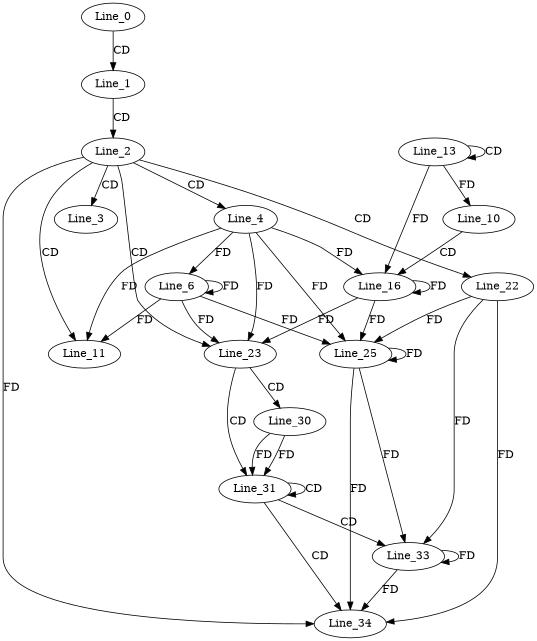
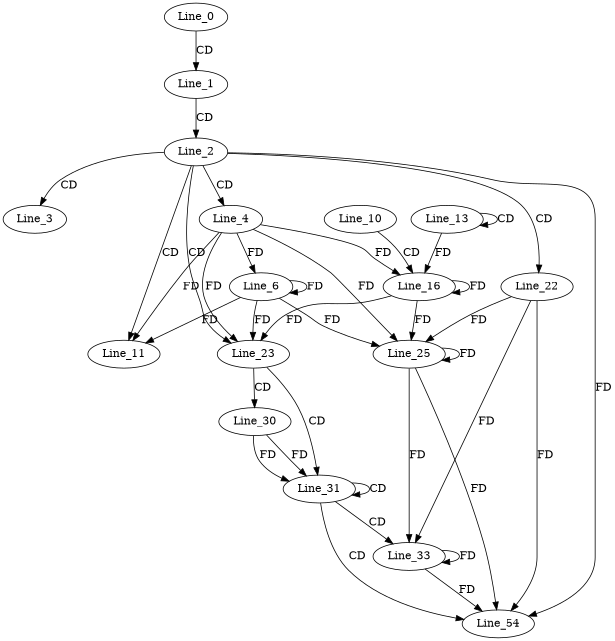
(455, 182) -> none
(350, 624) -> (498, 624)
